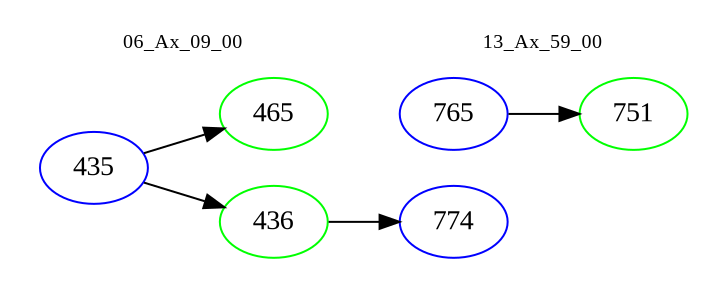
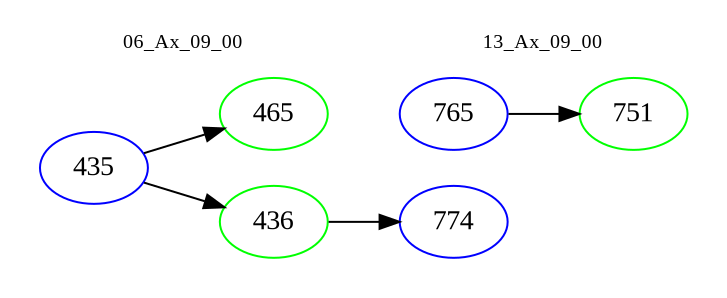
(544, 43) -> (544, 43)
